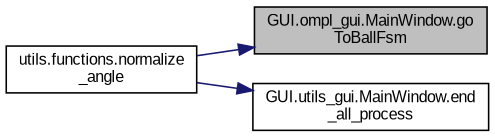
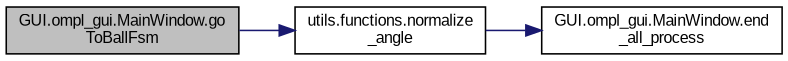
(218, 53) -> (259, 30)
(371, 107) -> (662, 30)
